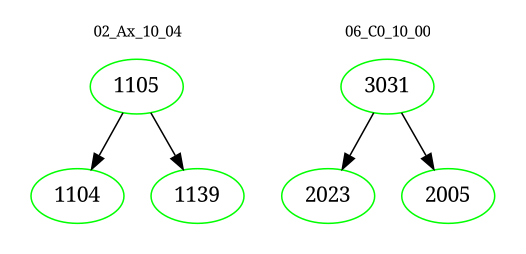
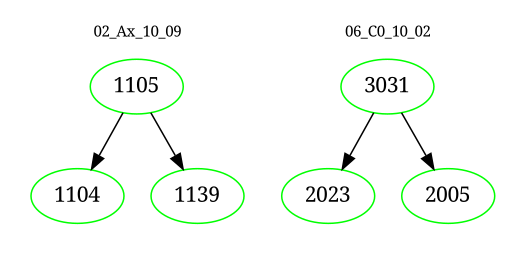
(138, 33) -> (138, 33)
(388, 33) -> (388, 33)
